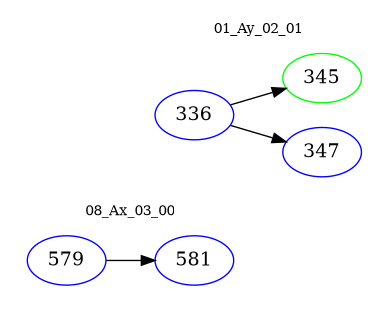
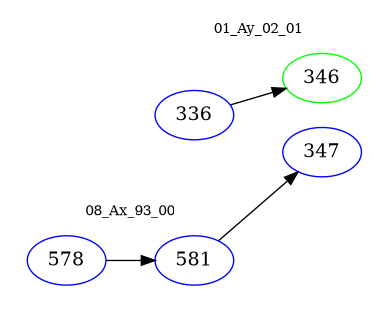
(322, 78) -> (322, 78)
(252, 132) -> (253, 211)
(130, 212) -> (130, 212)
(67, 260) -> (67, 260)
